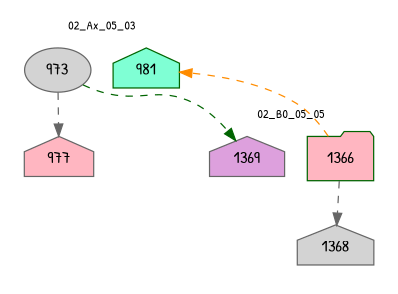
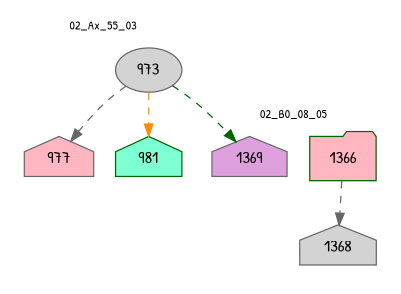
(102, 26) -> (103, 26)
(268, 90) -> (149, 108)
(291, 115) -> (294, 115)
